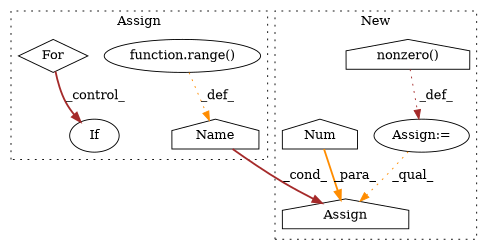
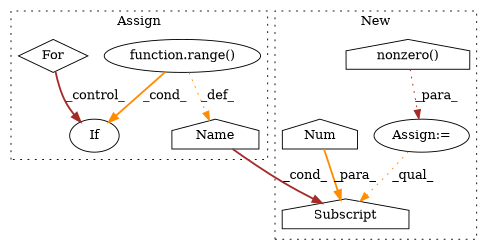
none -> (140, 94)
(436, 96) -> (436, 96)
(346, 215) -> (346, 215)
